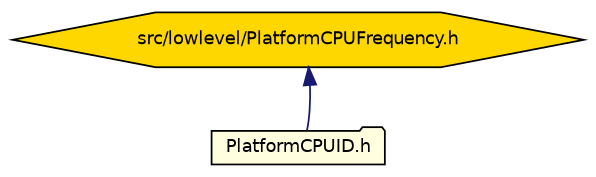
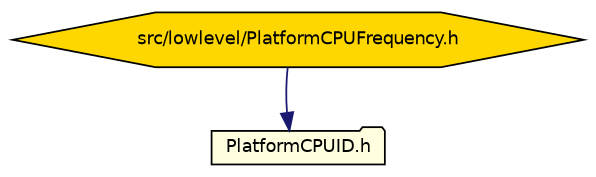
(310, 108) -> (286, 90)
